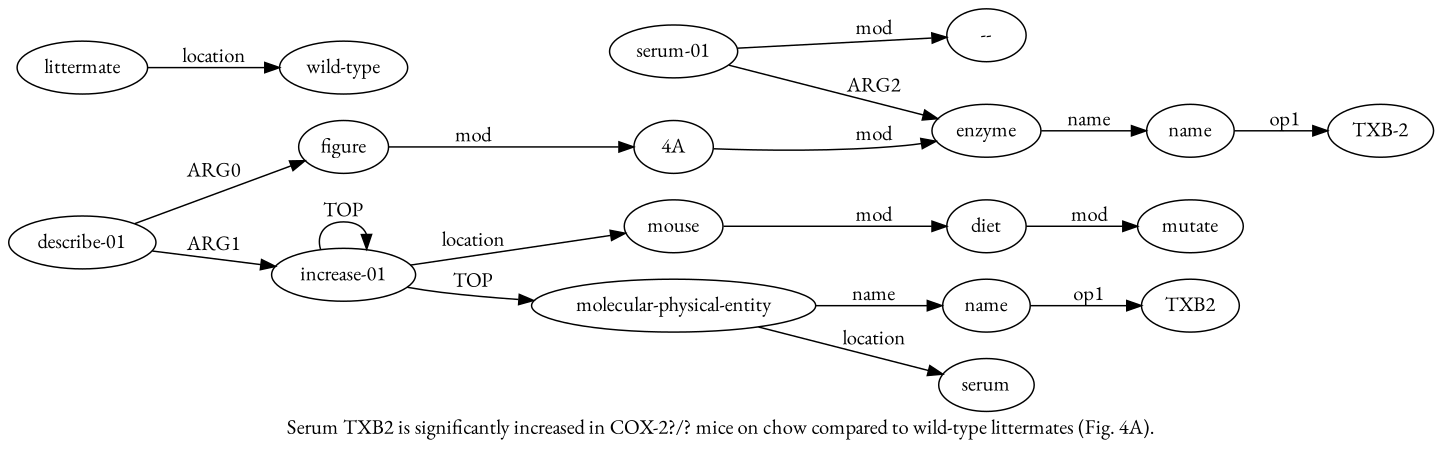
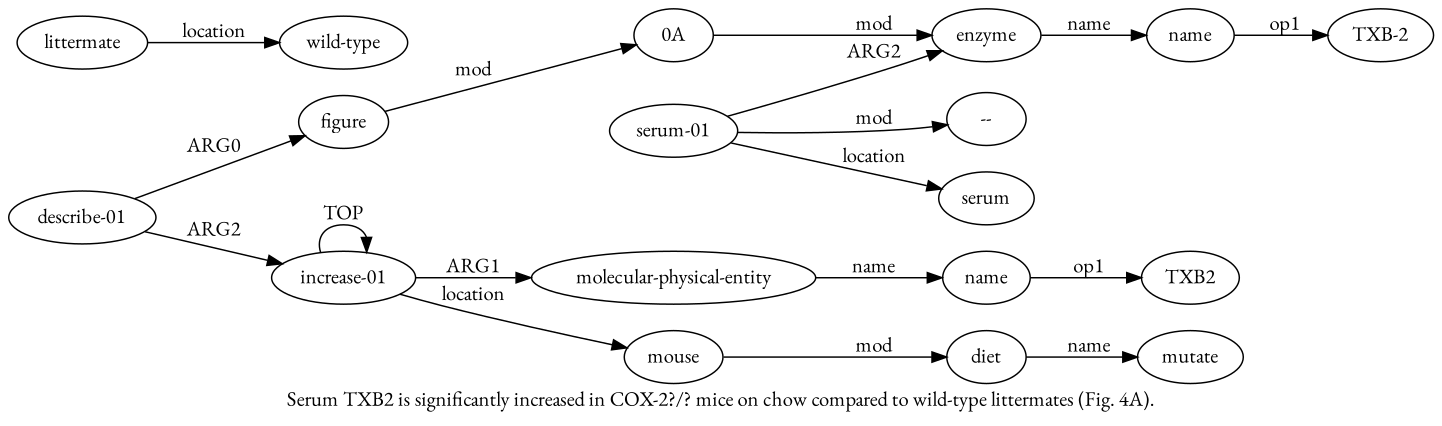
(674, 147) -> (674, 35)
(1089, 215) -> (1089, 346)
(214, 245) -> (214, 230)
(473, 281) -> (473, 267)
(843, 349) -> (829, 164)
